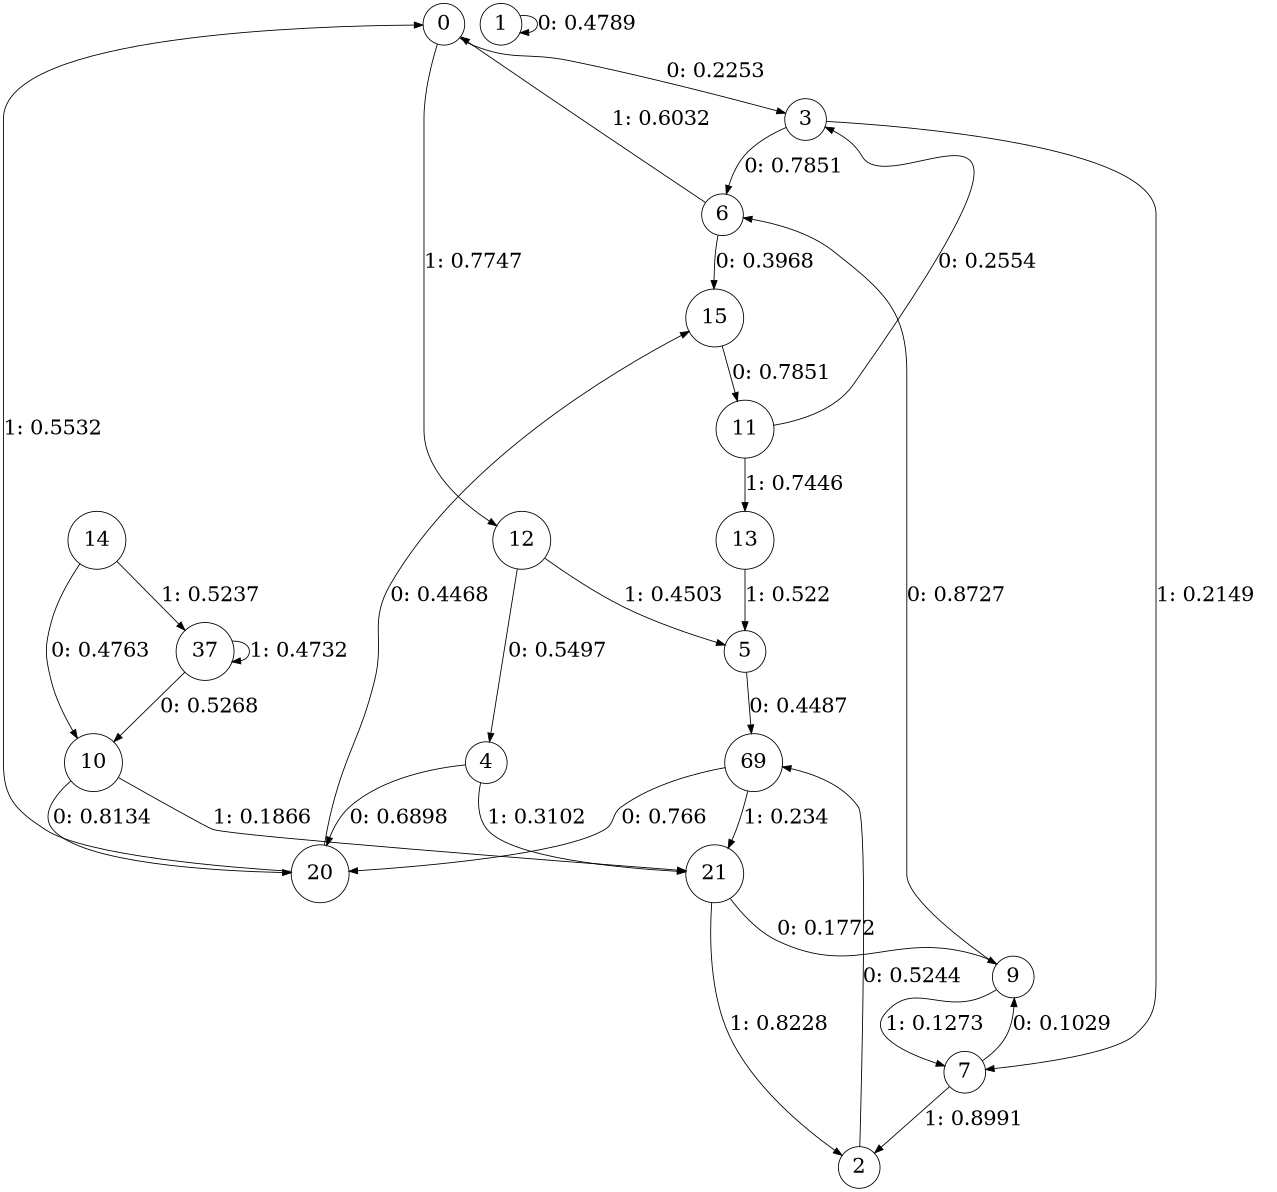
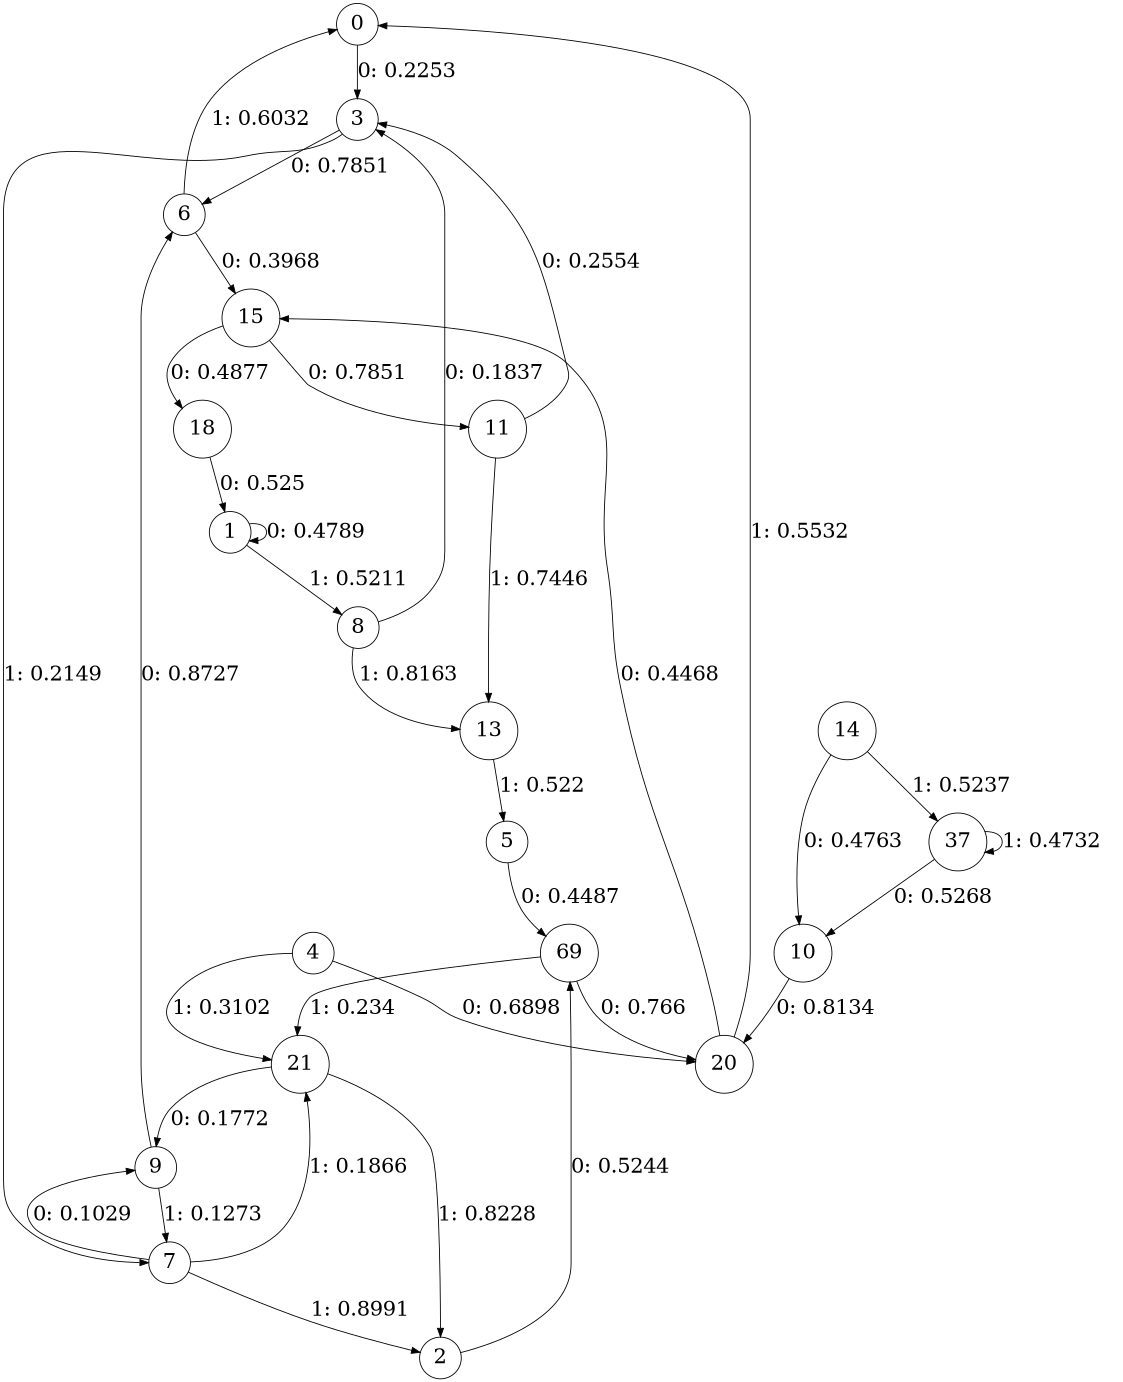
none -> (202, 429)
(522, 540) -> none
none -> (358, 628)
(391, 847) -> (292, 1215)
